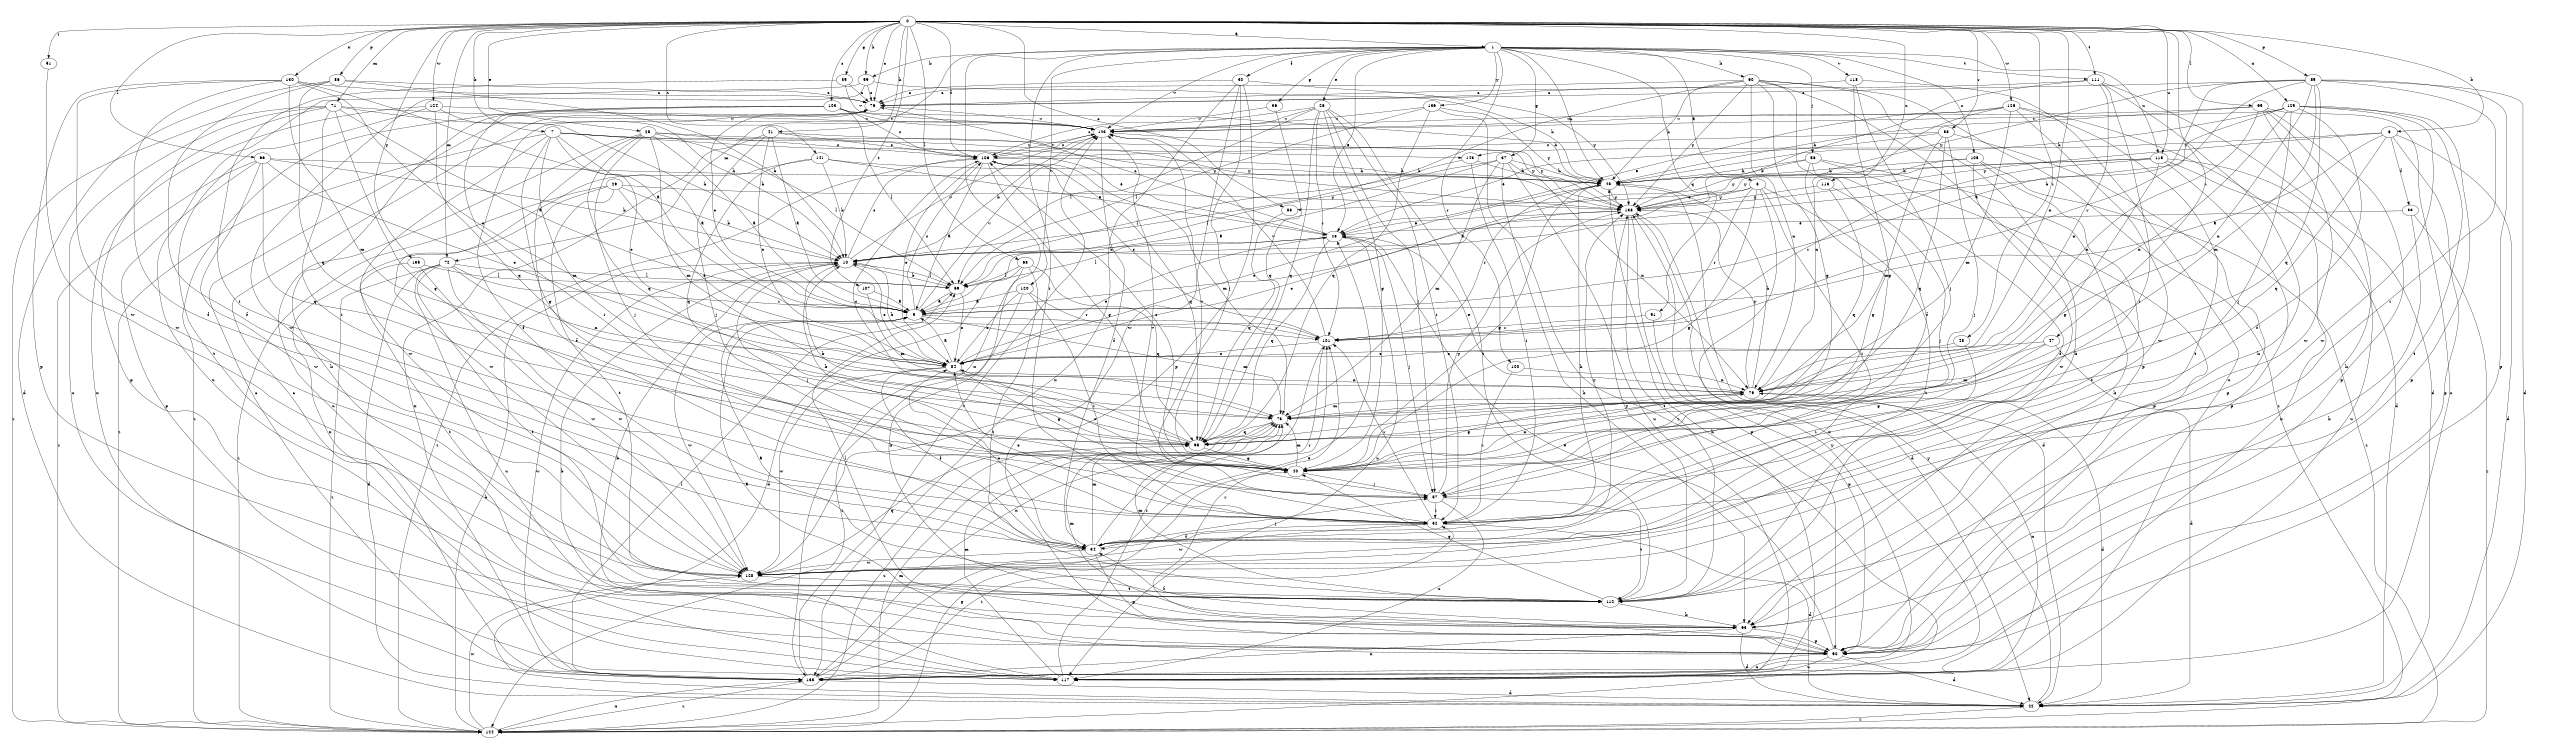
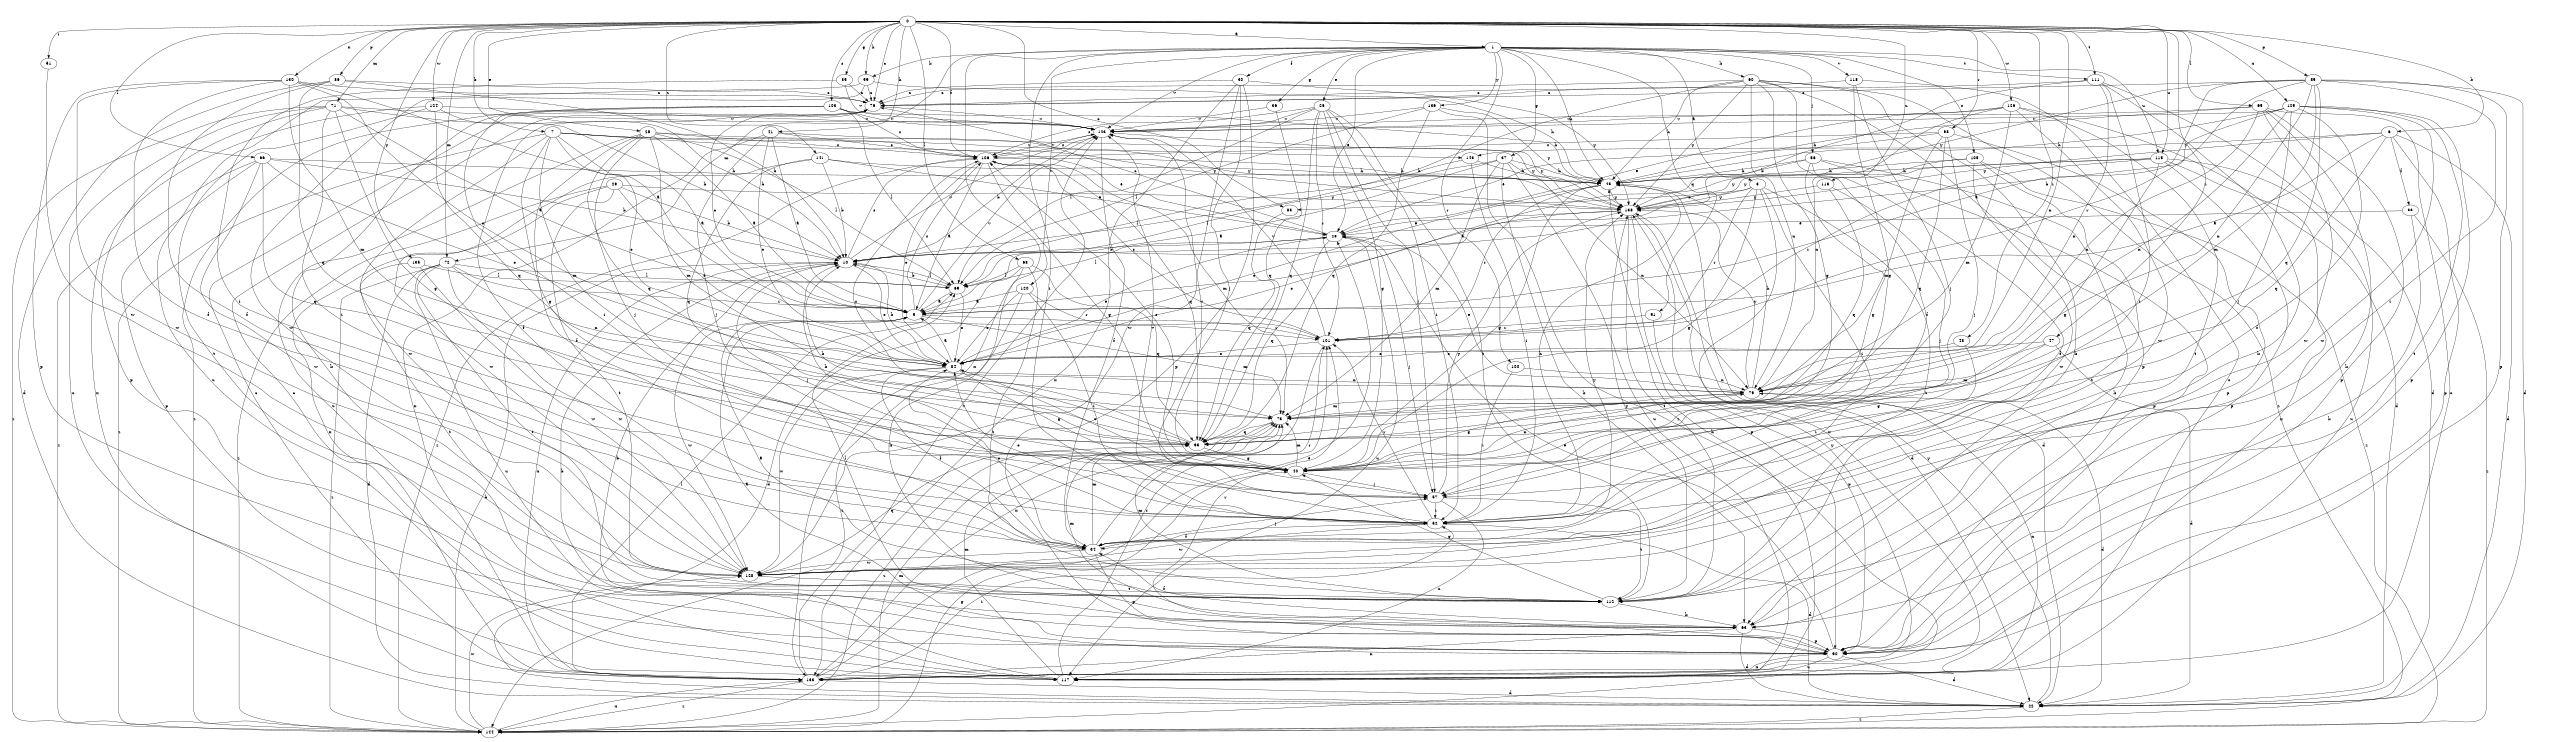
(866, 289) -> none
(538, 471) -> (538, 471)
(1588, 501) -> (1540, 359)
